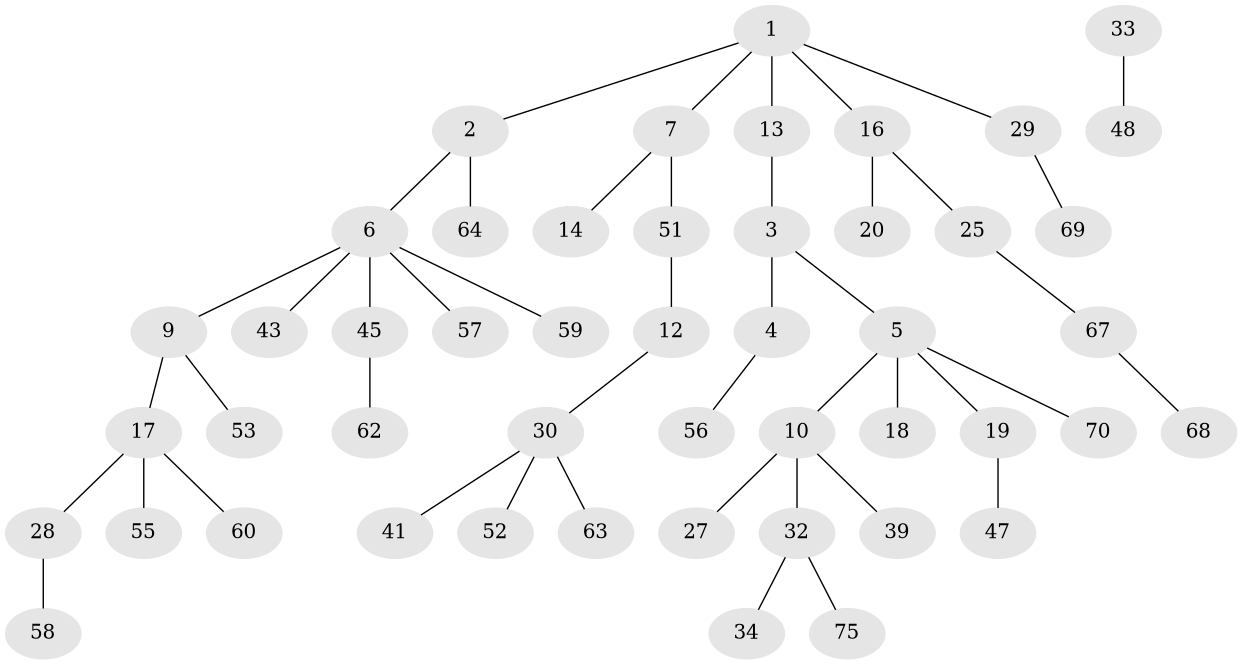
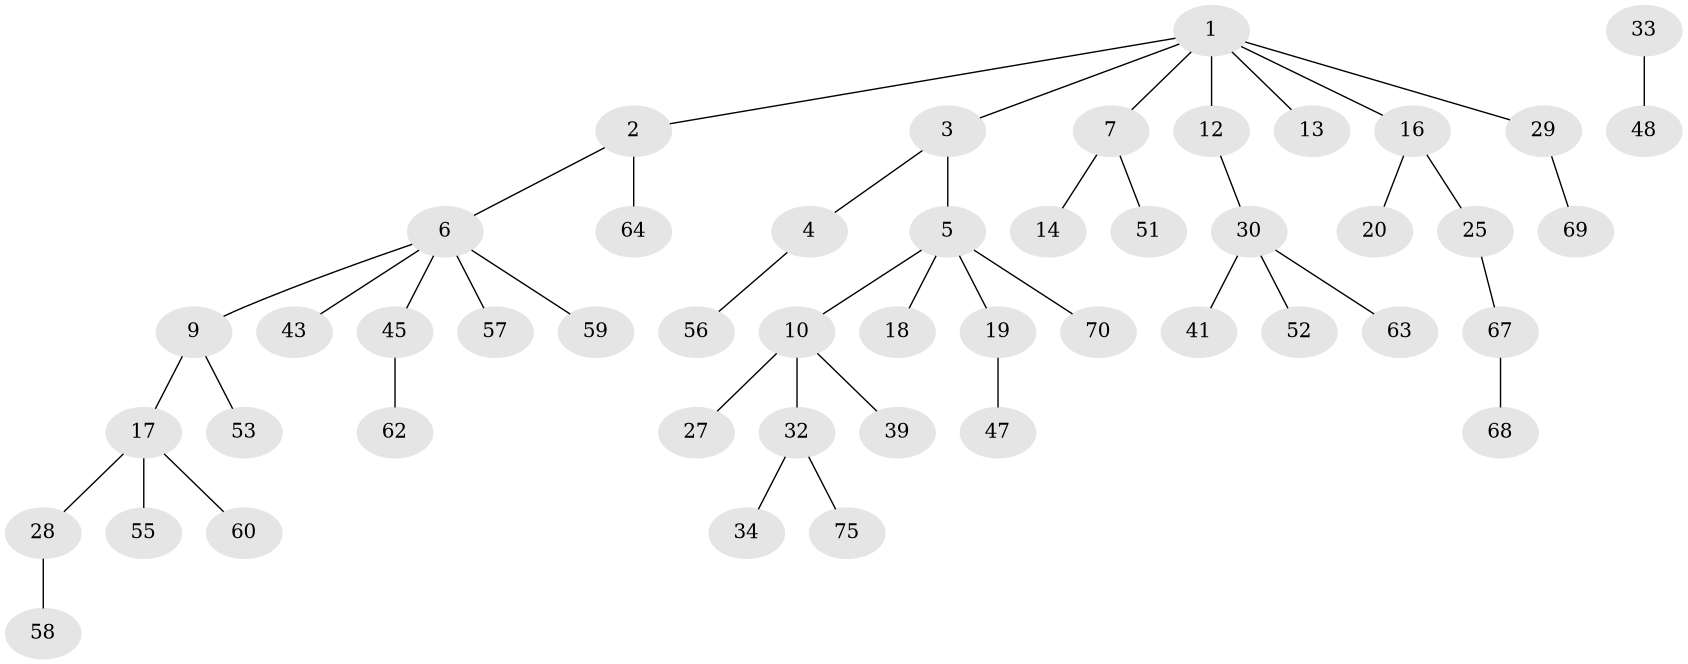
(772, 182) -> (1080, 81)
(671, 282) -> (1212, 81)
